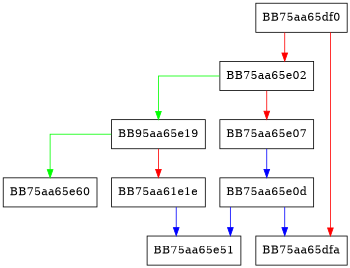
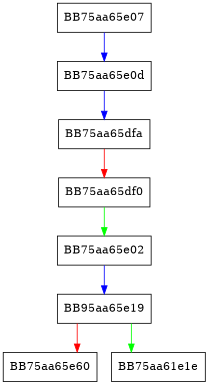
(285, 43) -> (104, 217)
(171, 76) -> (104, 276)
(267, 101) -> none
(330, 130) -> (104, 159)
(63, 134) -> (77, 334)
(158, 159) -> (131, 334)
(194, 251) -> none
